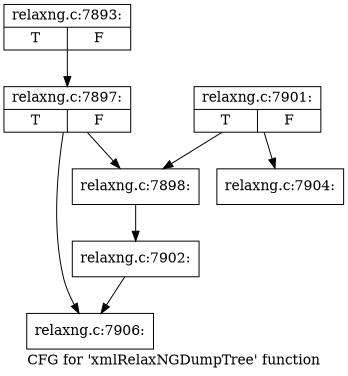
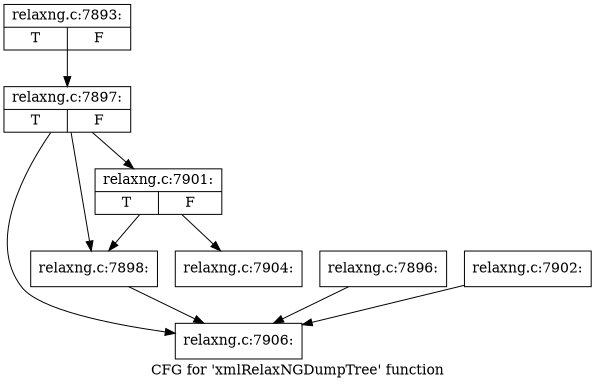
none -> (109, 147)
(136, 218) -> (162, 303)
none -> (383, 269)
